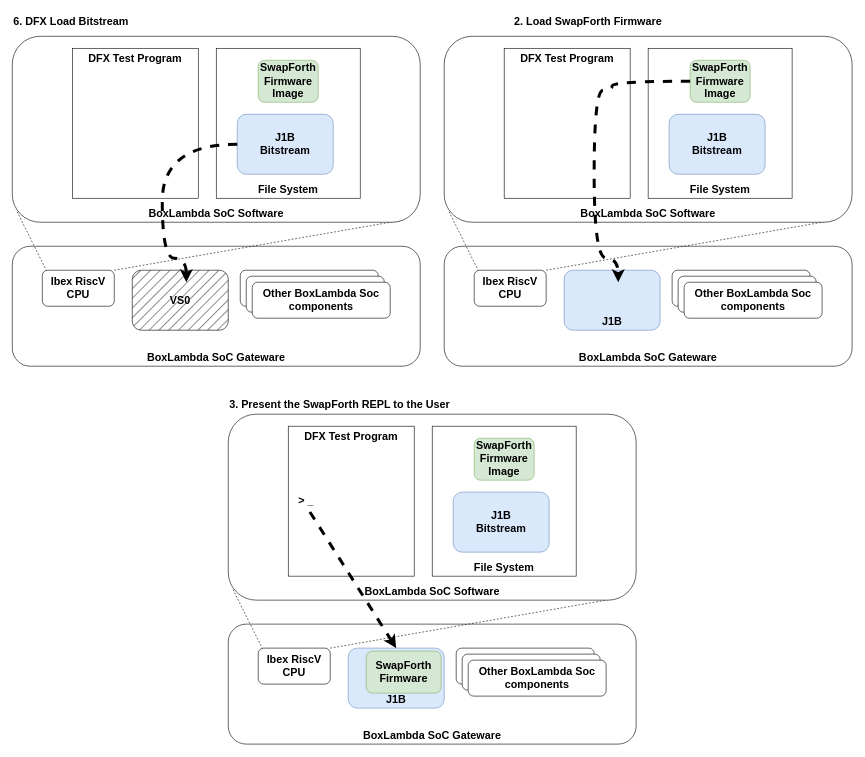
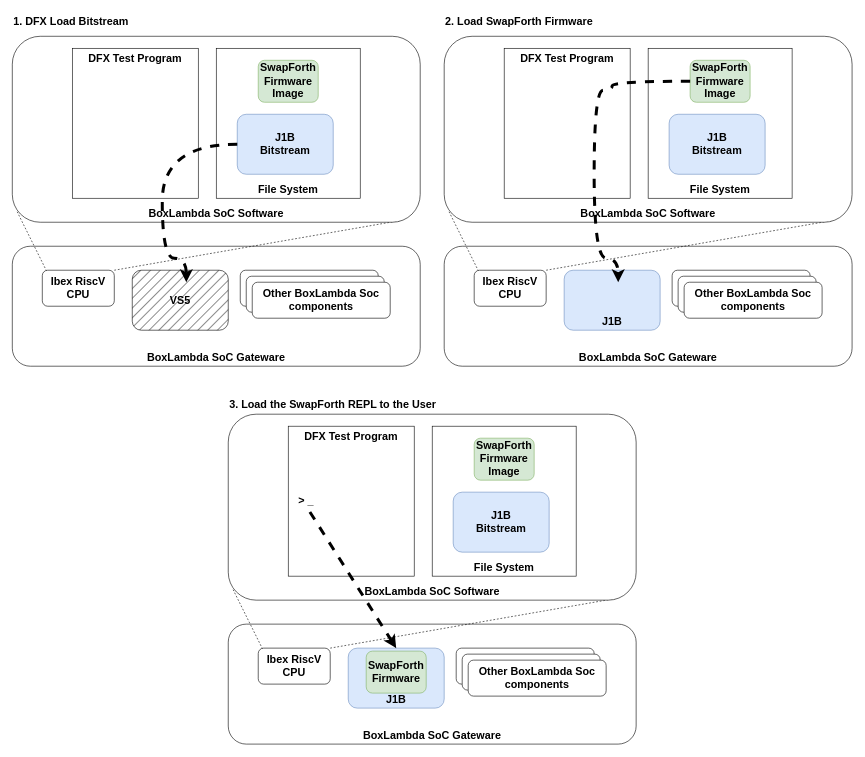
(70, 21) -> (70, 21)
(591, 21) -> (522, 21)
(180, 300) -> (180, 300)
(342, 405) -> (333, 405)
(404, 672) -> (396, 672)
